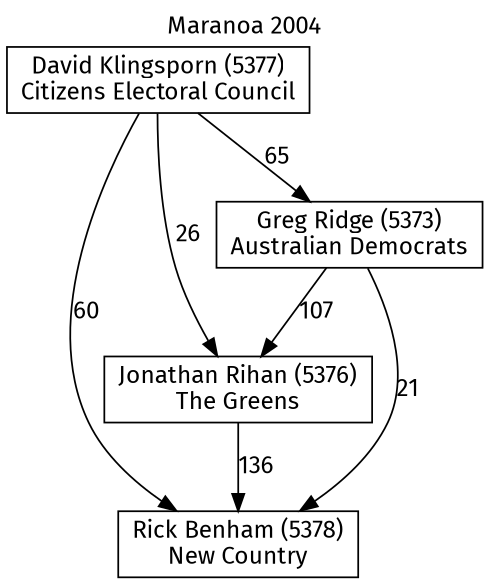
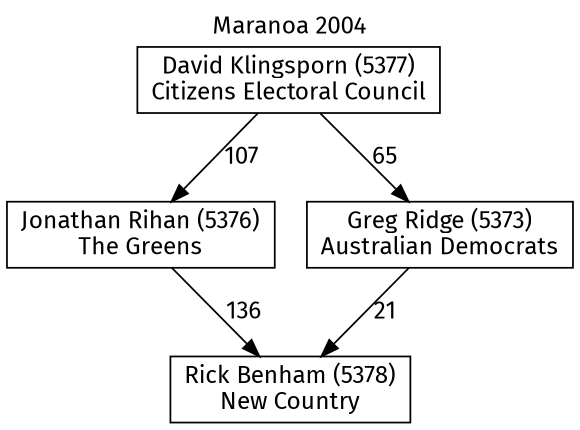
(189, 235) -> (242, 157)
(299, 305) -> none
(72, 317) -> none
